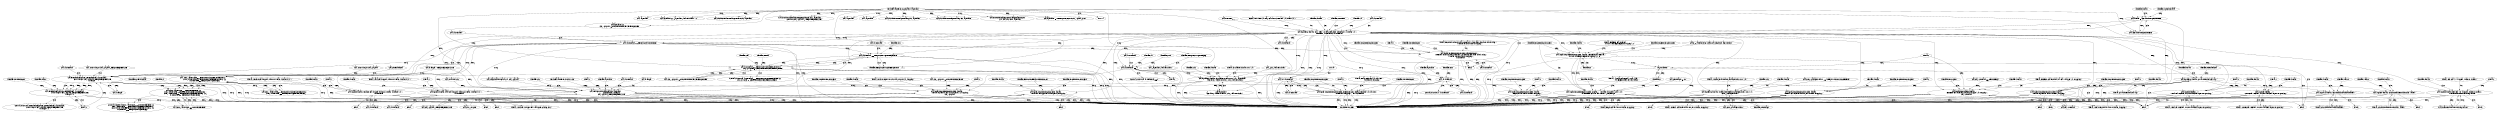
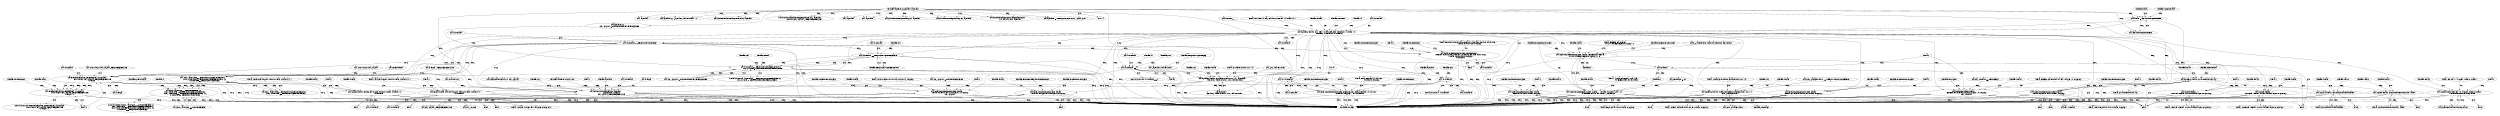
(999, 39) -> (1593, 10)
(808, 46) -> (769, 45)
(1663, 68) -> (1663, 68)
(1033, 79) -> (1033, 79)
(1145, 79) -> (1145, 79)
